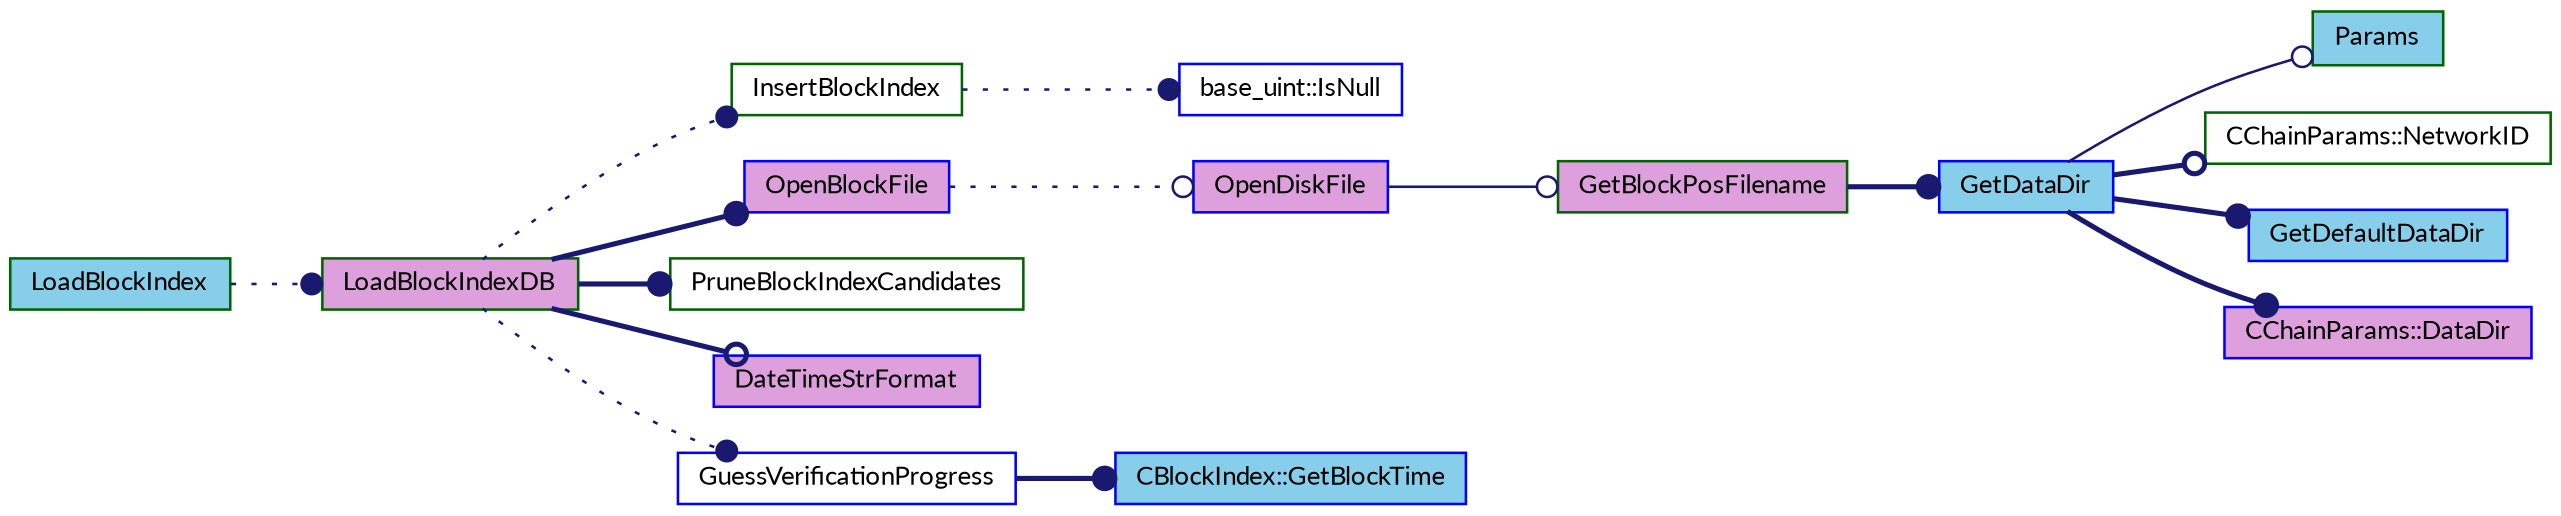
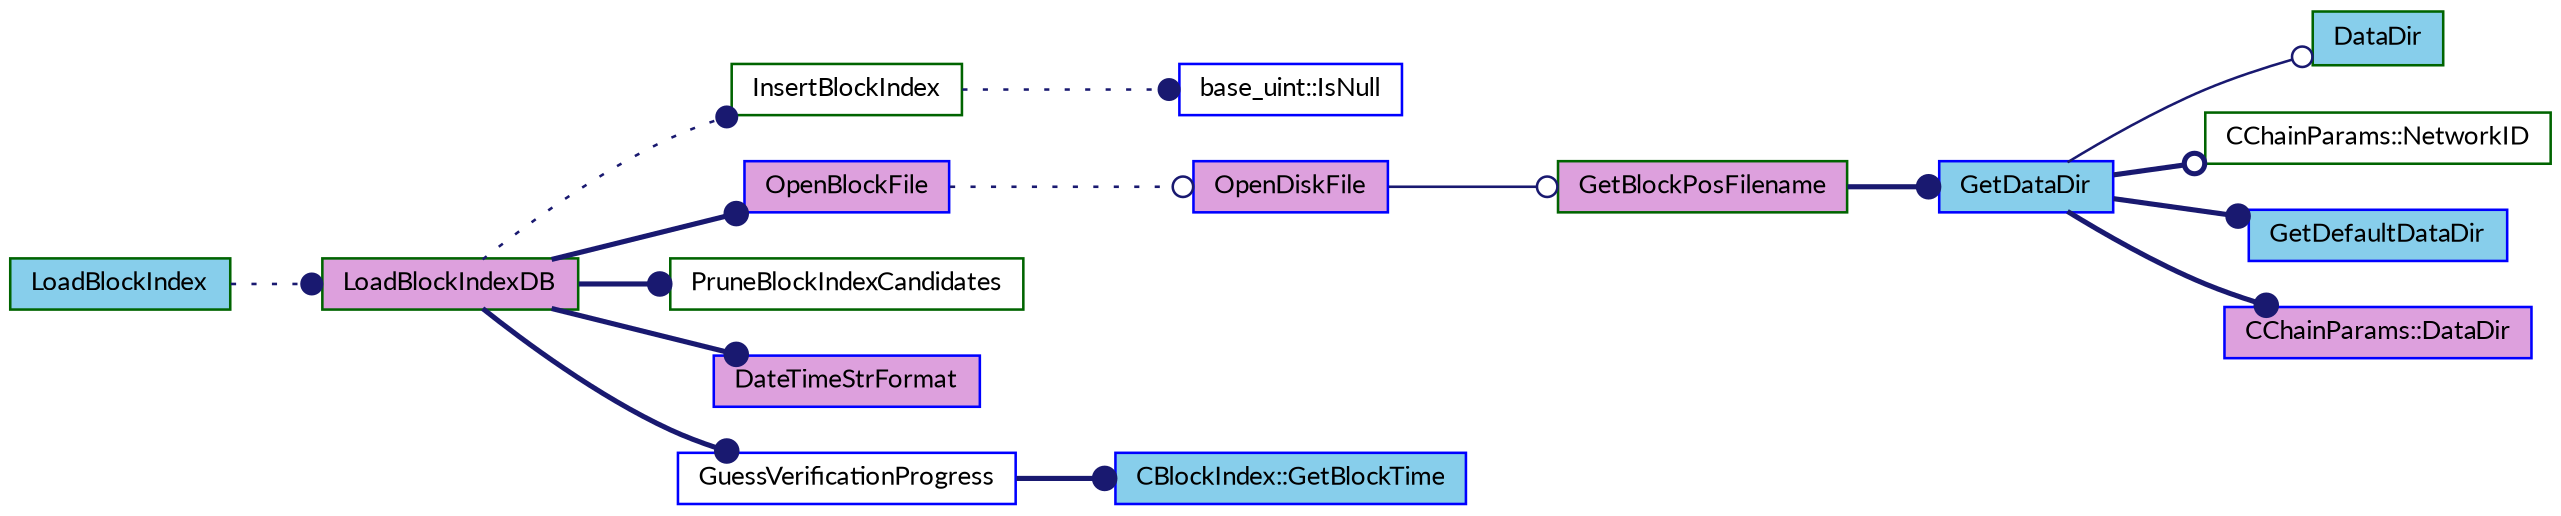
(2378, 38) -> (2378, 38)
(639, 330) -> (639, 330)
(594, 388) -> (594, 388)
